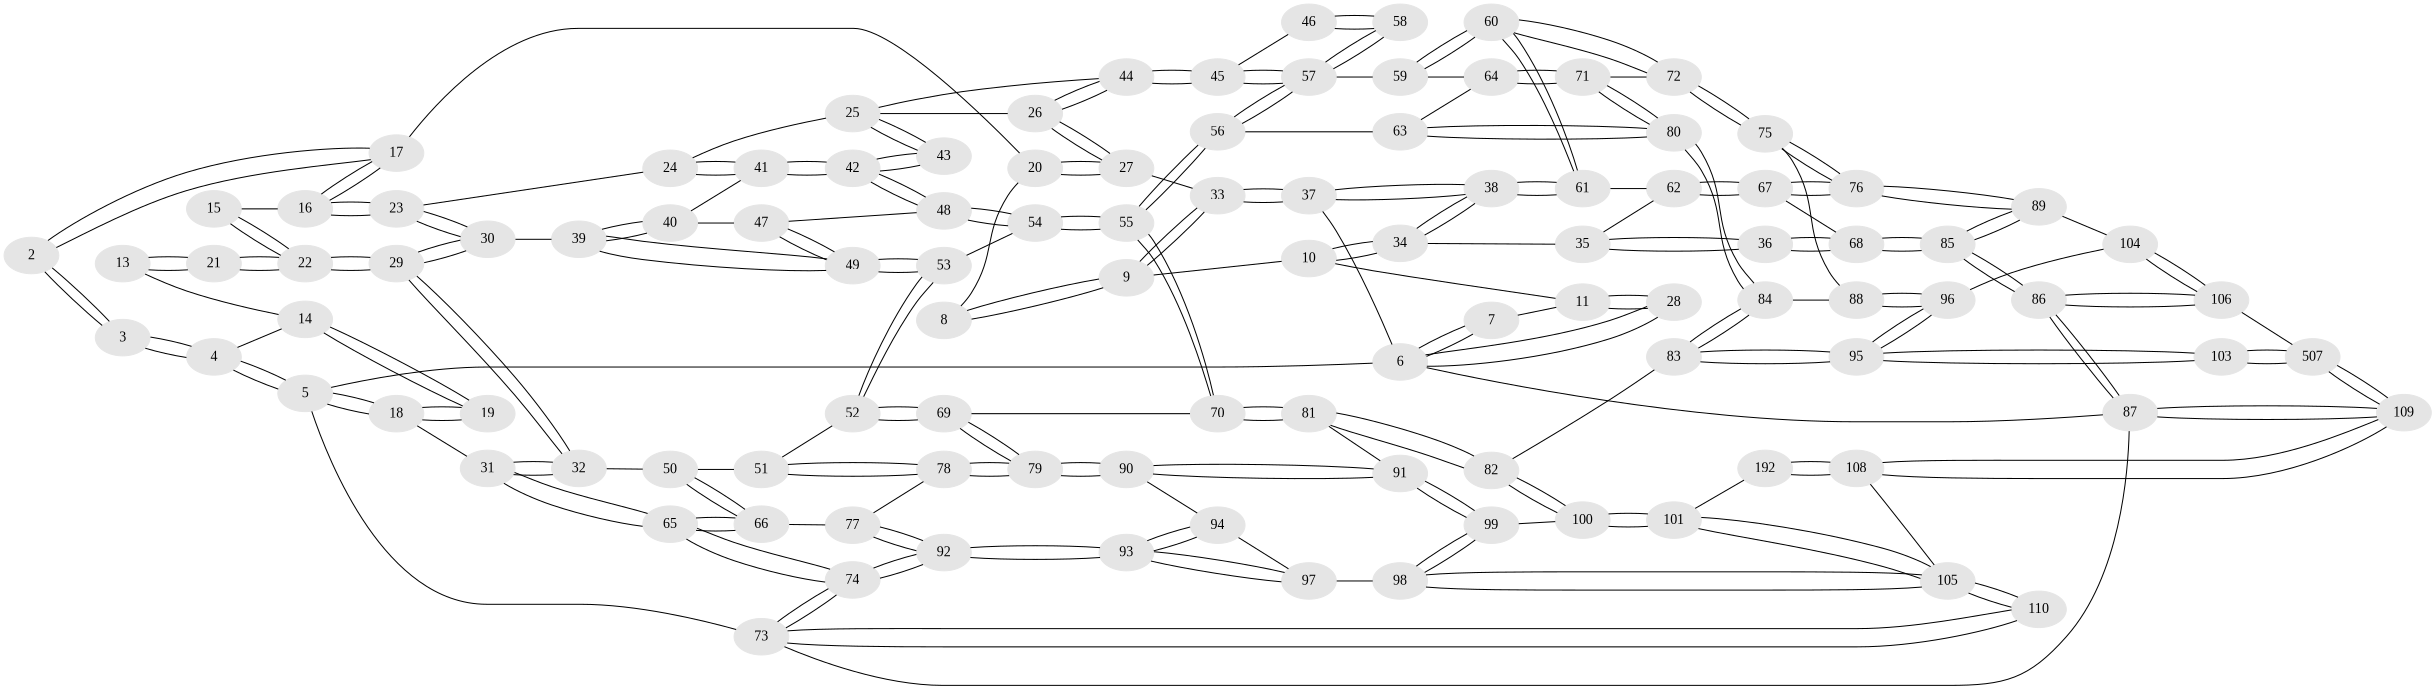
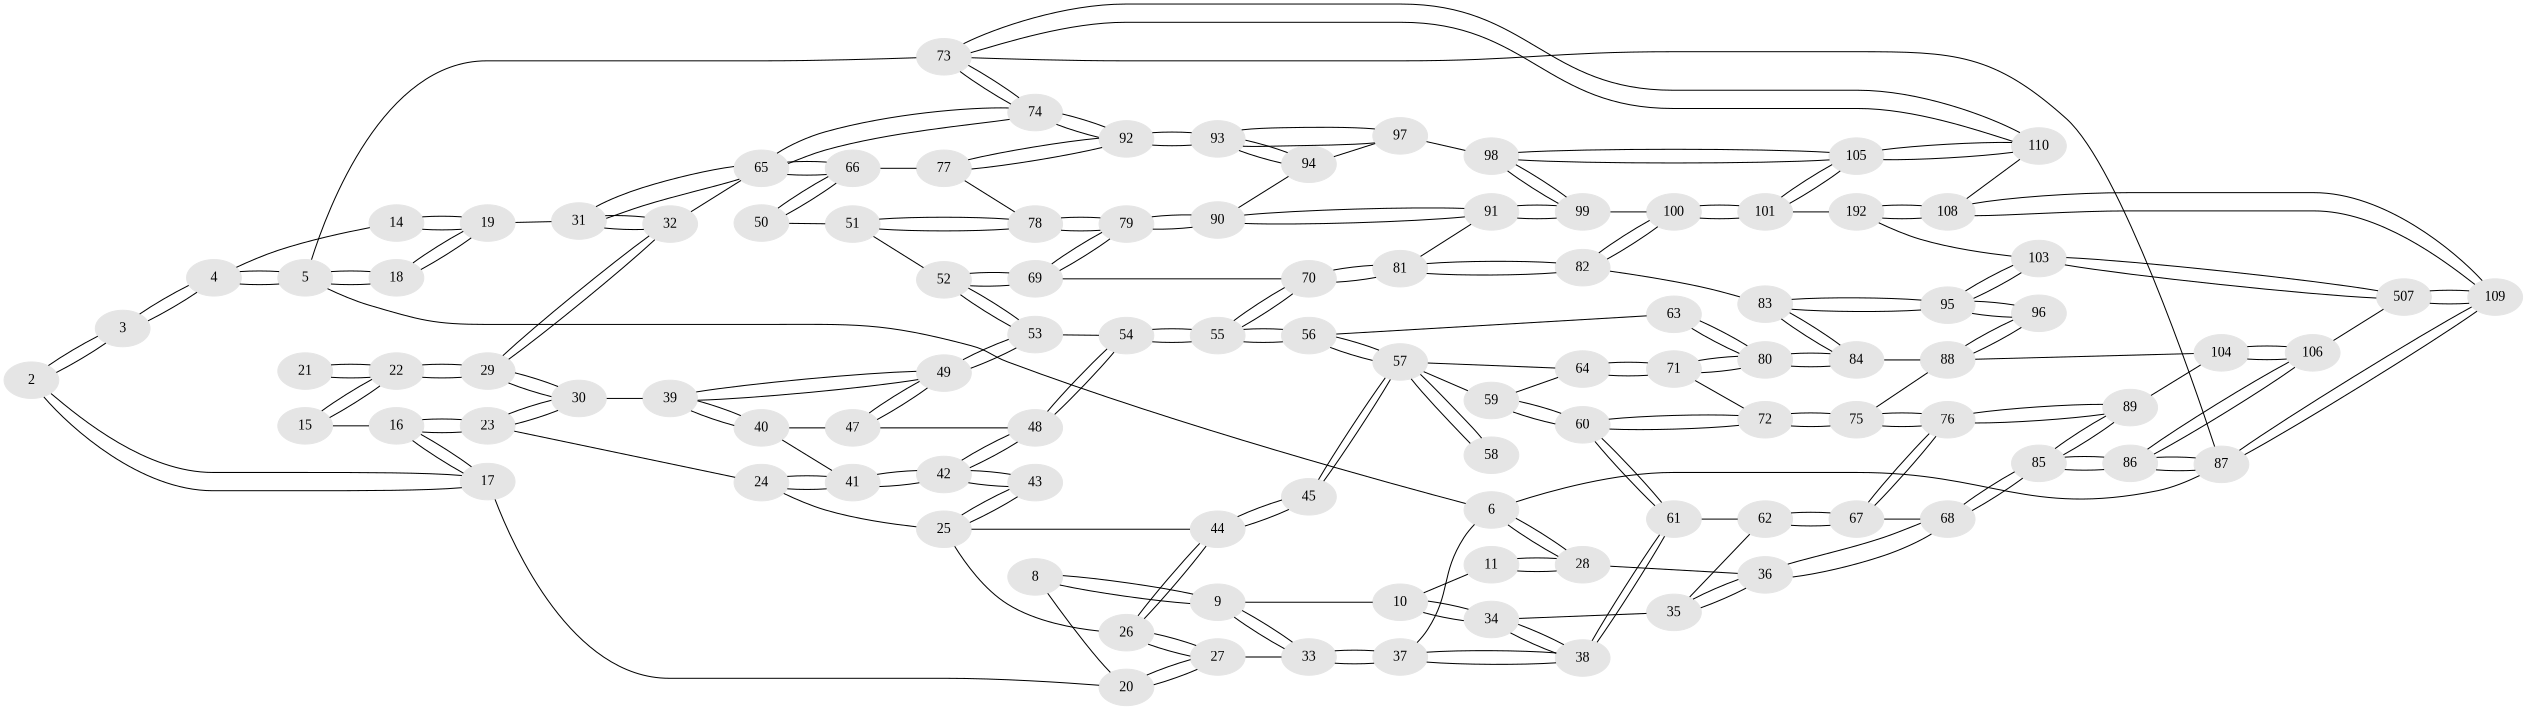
(1309, 22) -> none
(1446, 104) -> (1492, 366)
none -> (1944, 245)
(123, 264) -> none
(2036, 265) -> (2085, 356)
(1491, 320) -> none
(442, 441) -> (533, 222)
(625, 469) -> (716, 196)
(1902, 524) -> (1993, 179)
none -> (1674, 570)
